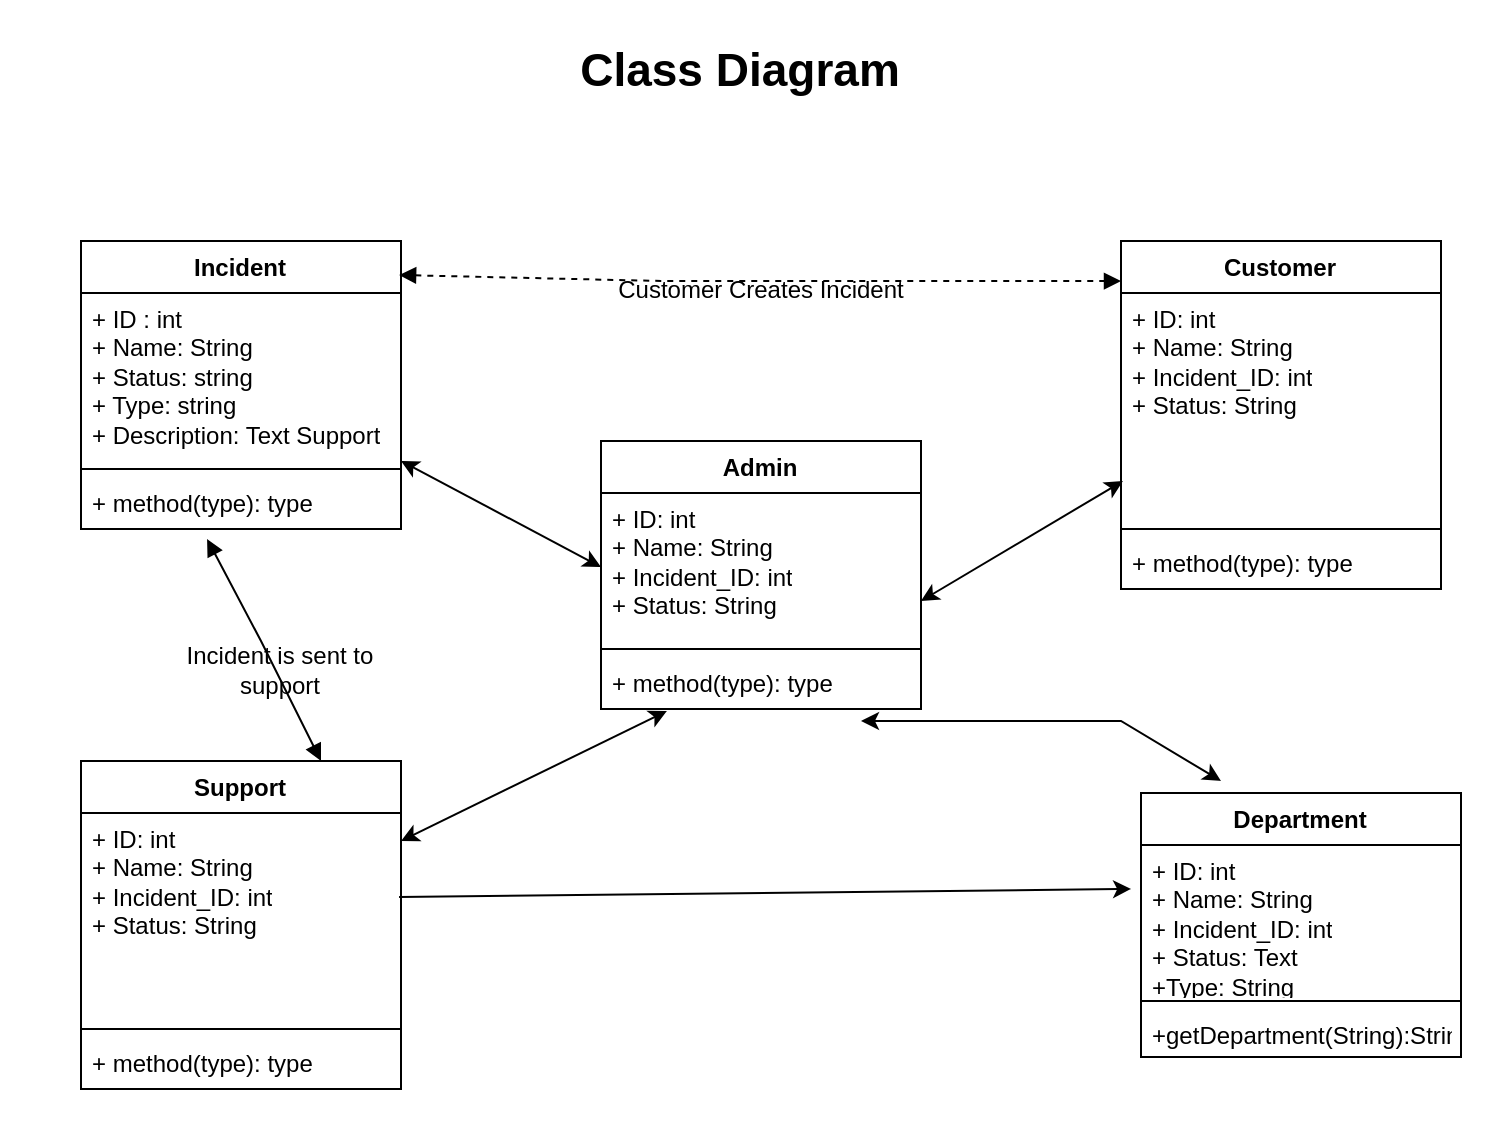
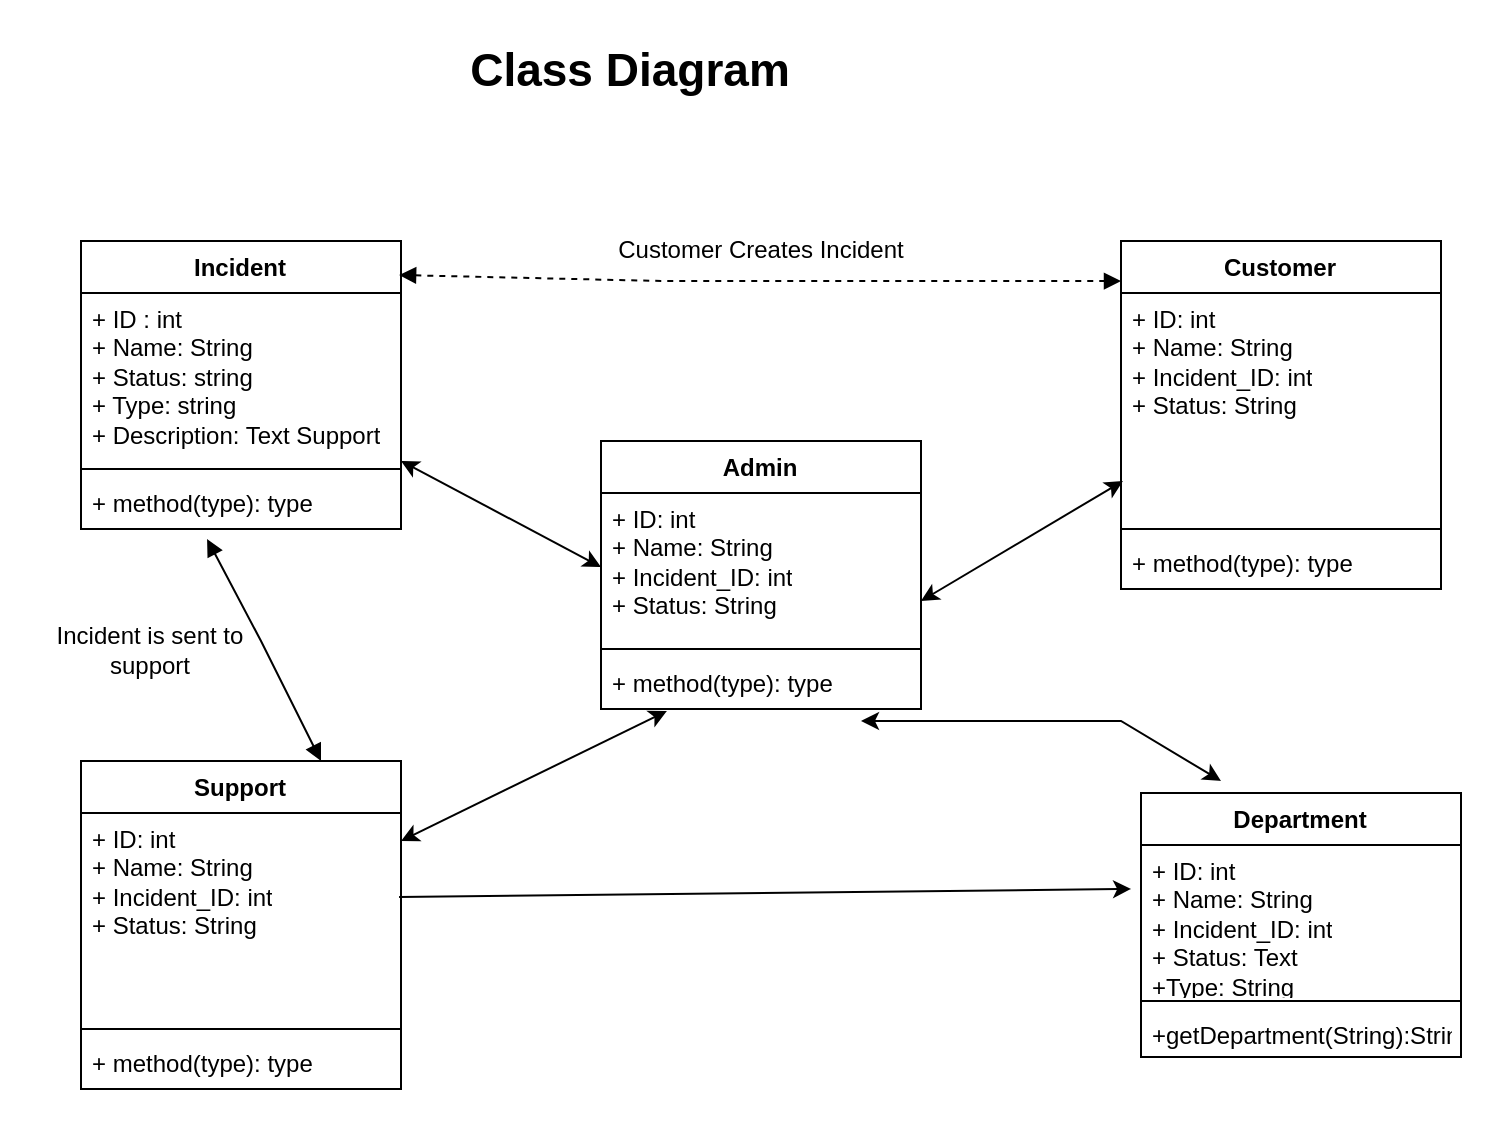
(741, 71) -> (631, 71)
(761, 291) -> (761, 251)
(281, 671) -> (151, 651)
